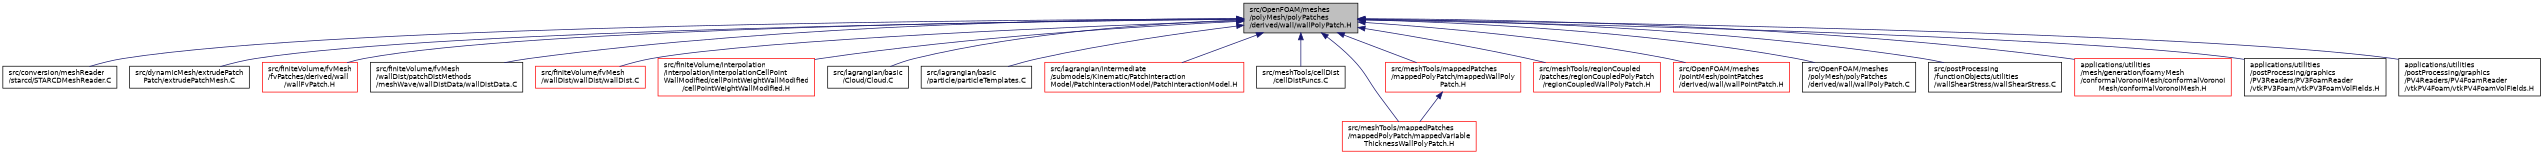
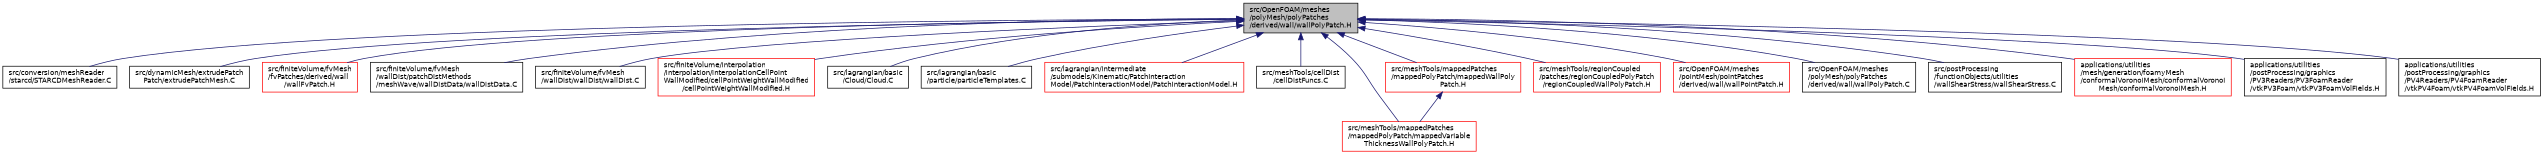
(590, 77) -> (590, 77)
